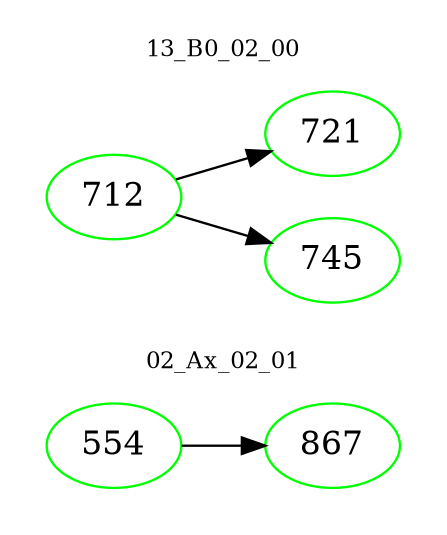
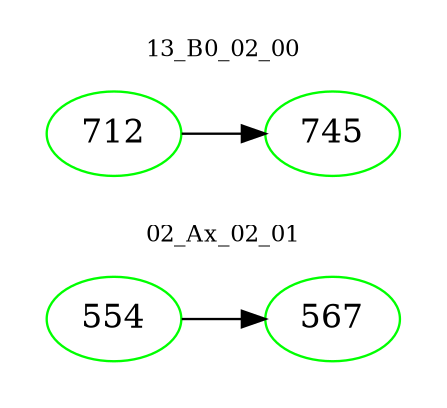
(333, 134) -> none
(333, 446) -> (333, 319)
